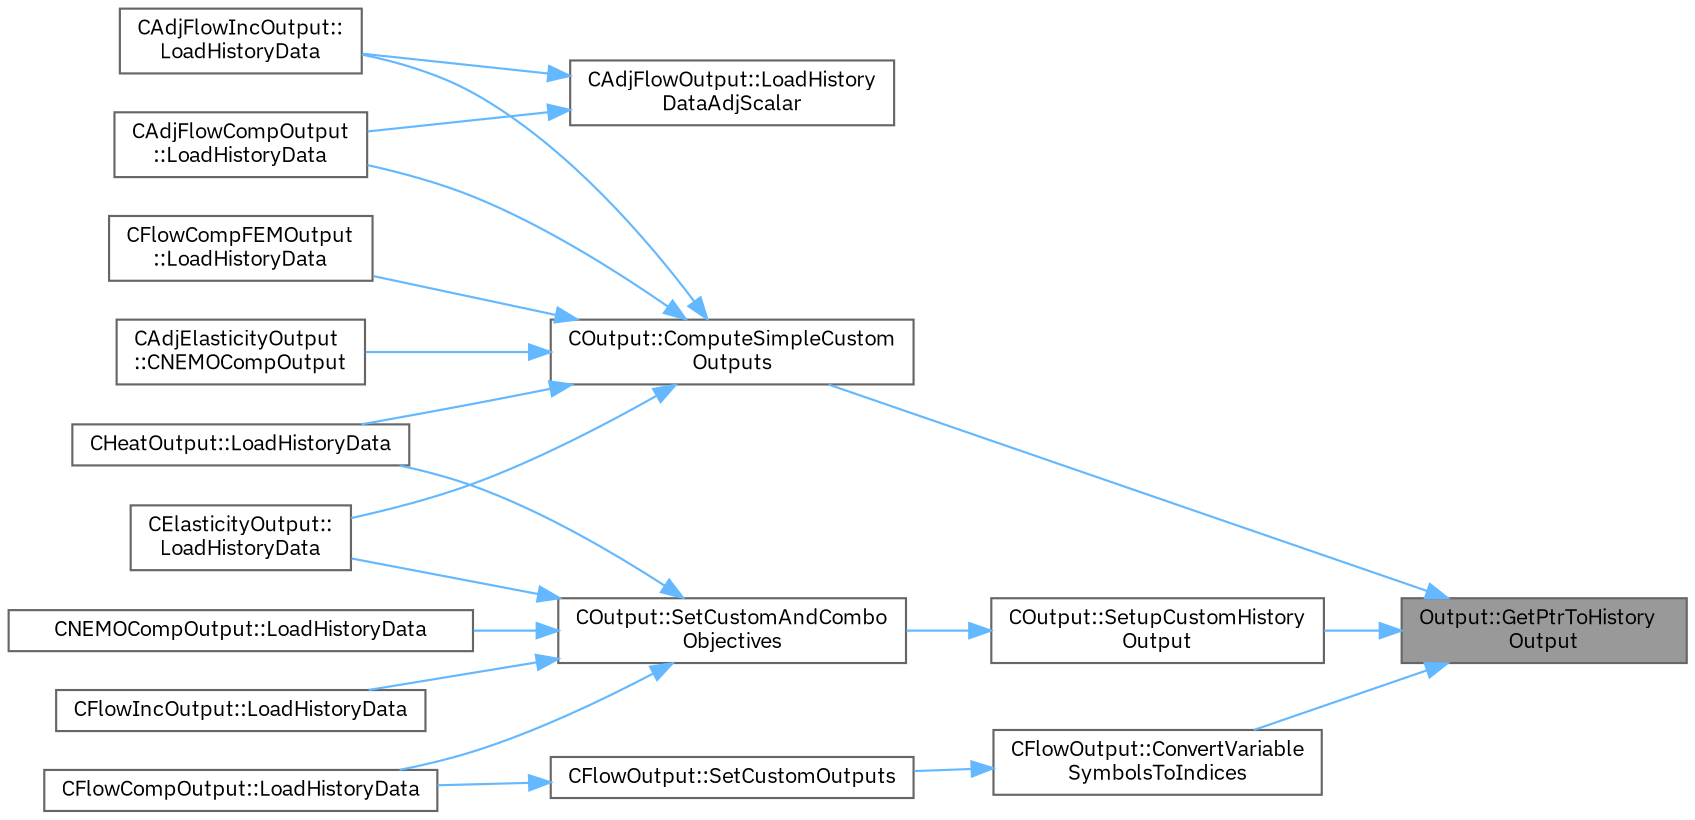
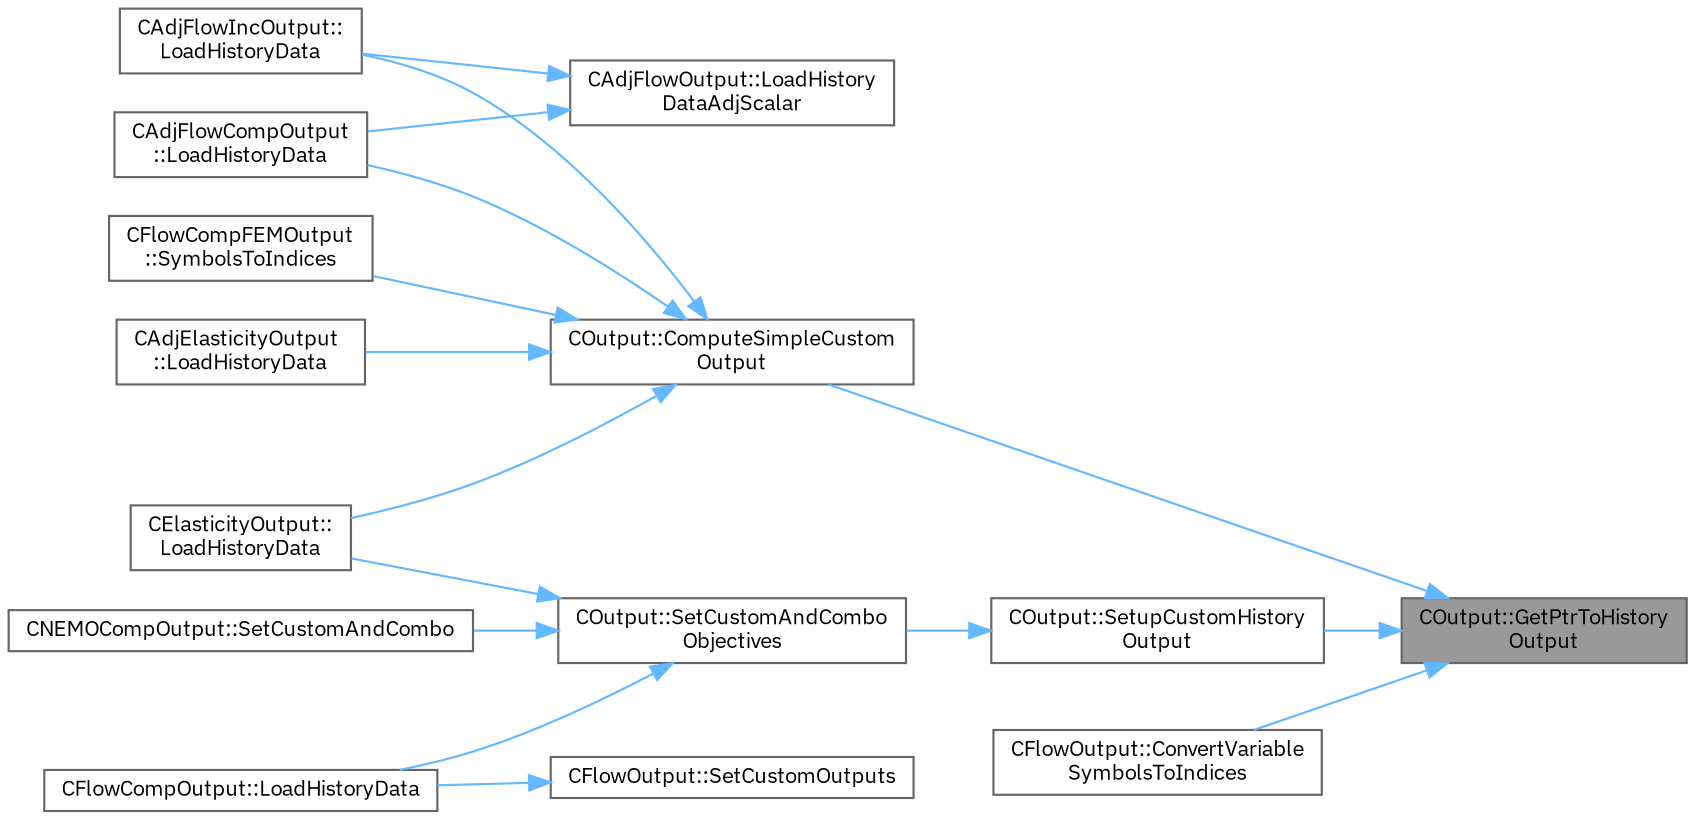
(241, 248) -> (241, 248)
(241, 352) -> (241, 352)
(732, 352) -> (732, 352)
(241, 445) -> none
(241, 631) -> (241, 631)
(1544, 631) -> (1544, 631)
(241, 711) -> none
(943, 770) -> none
